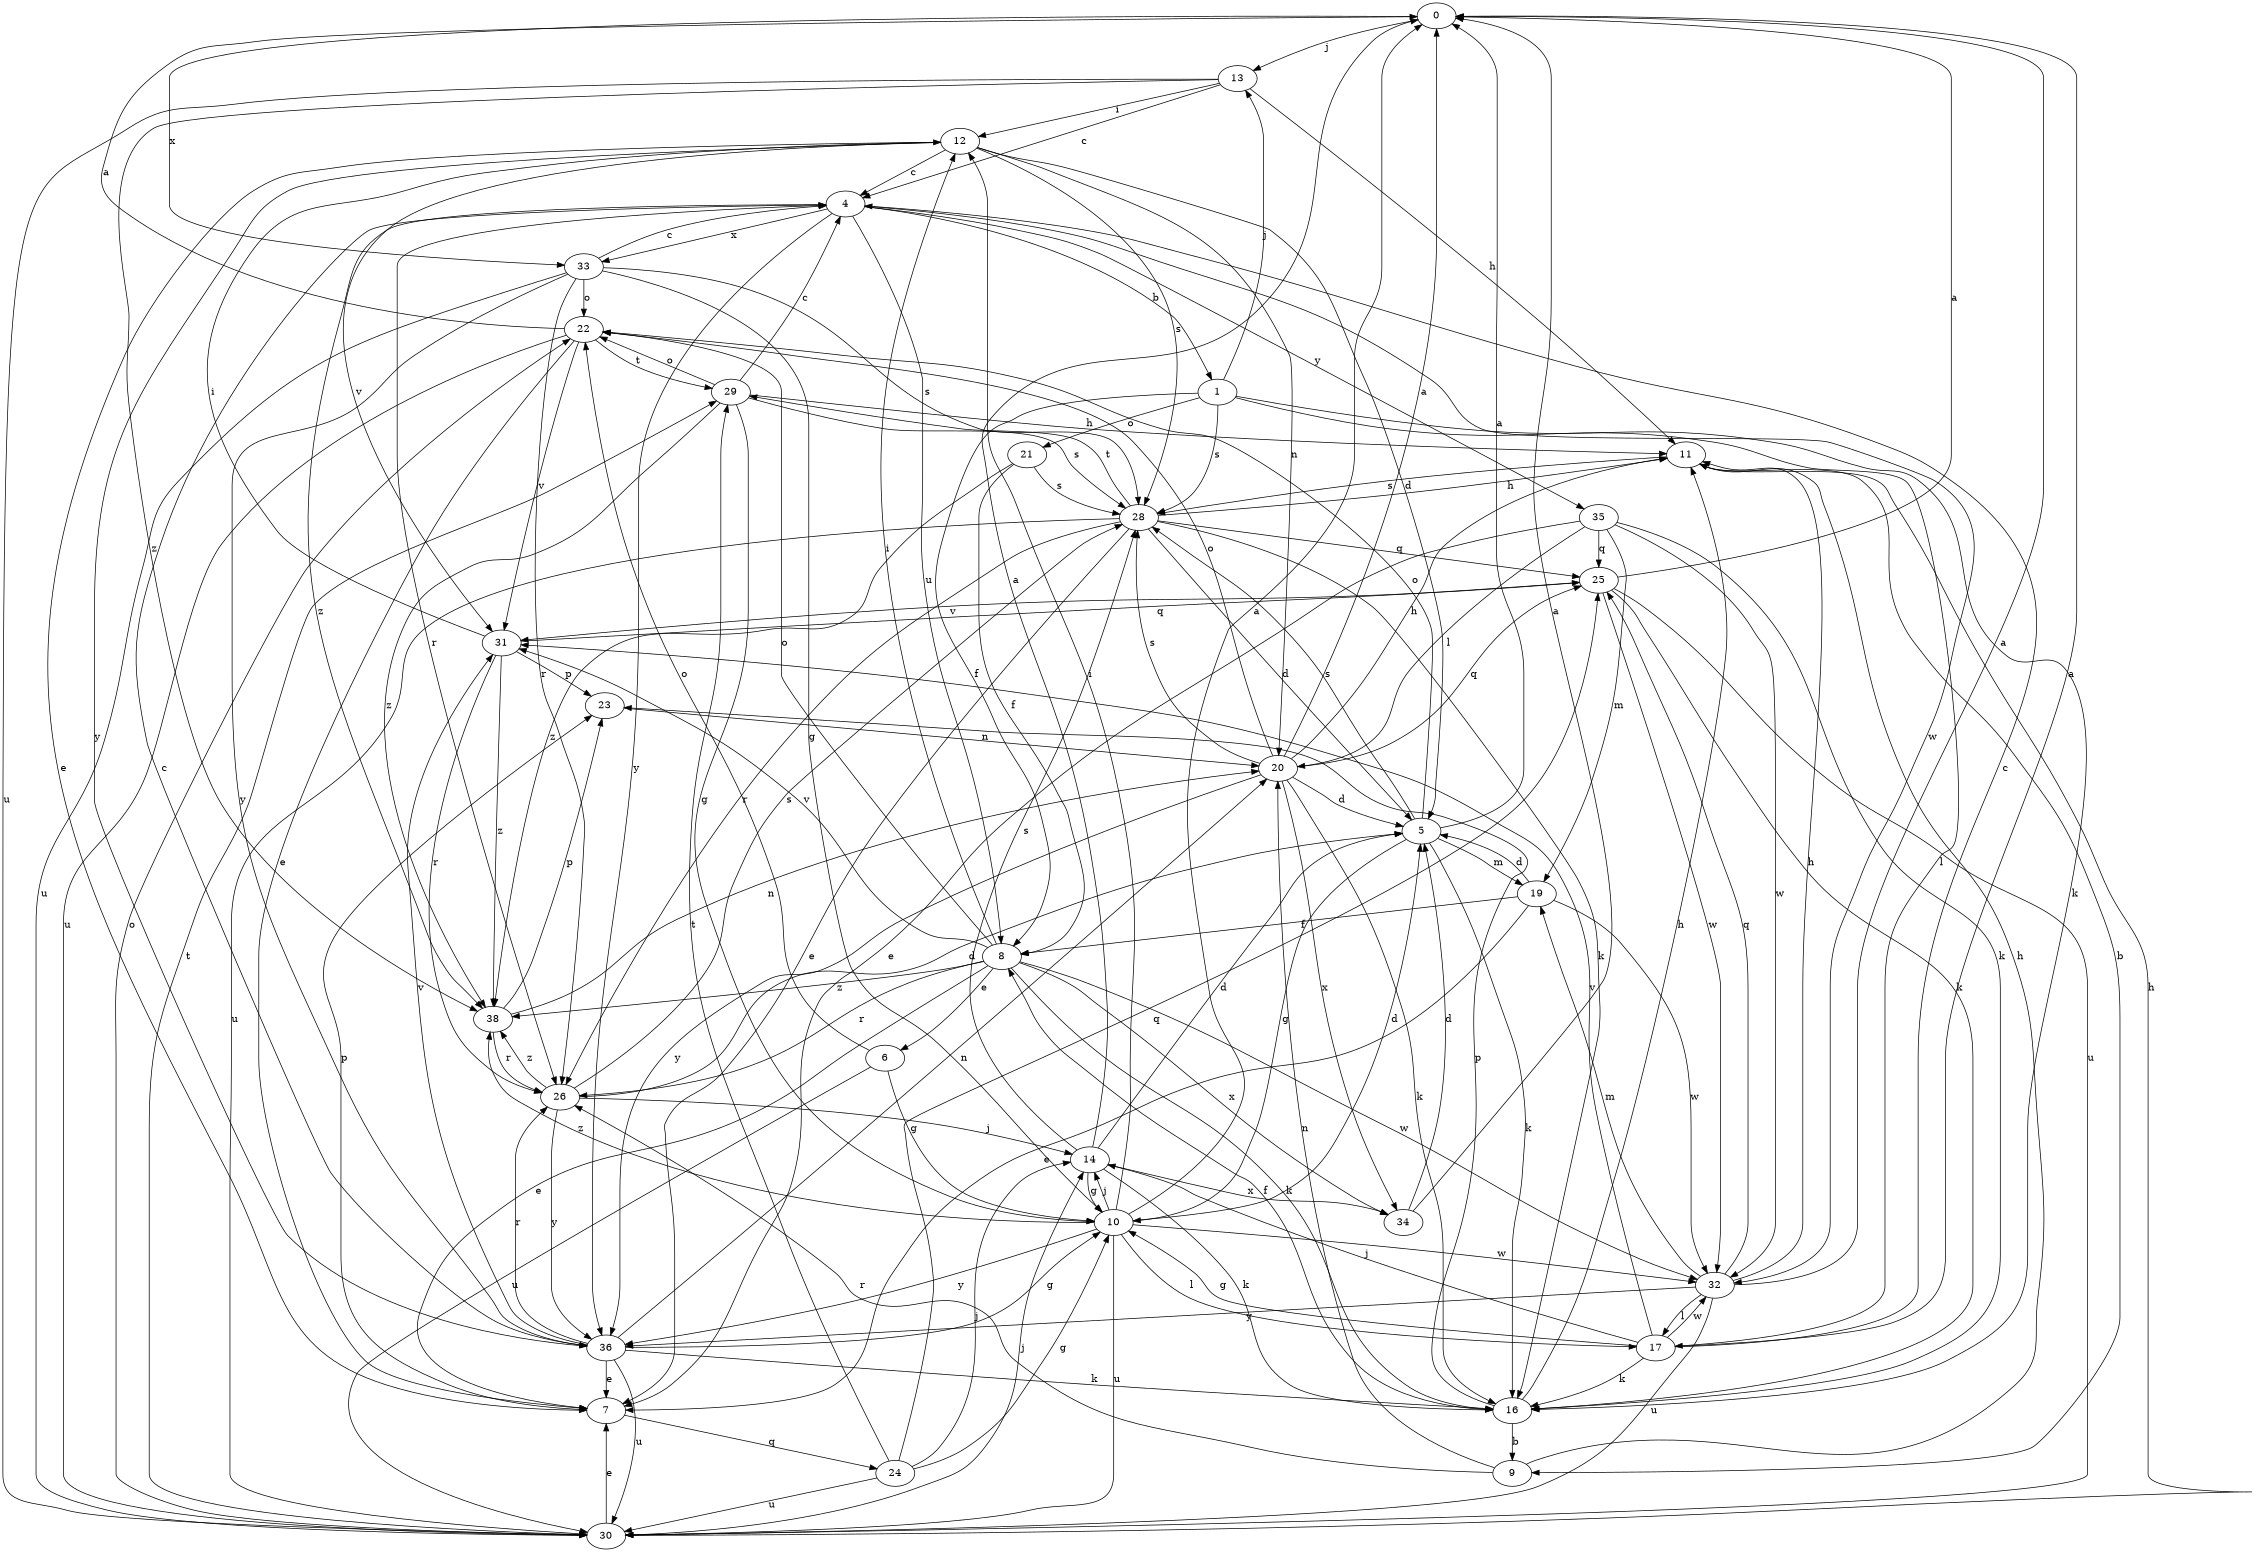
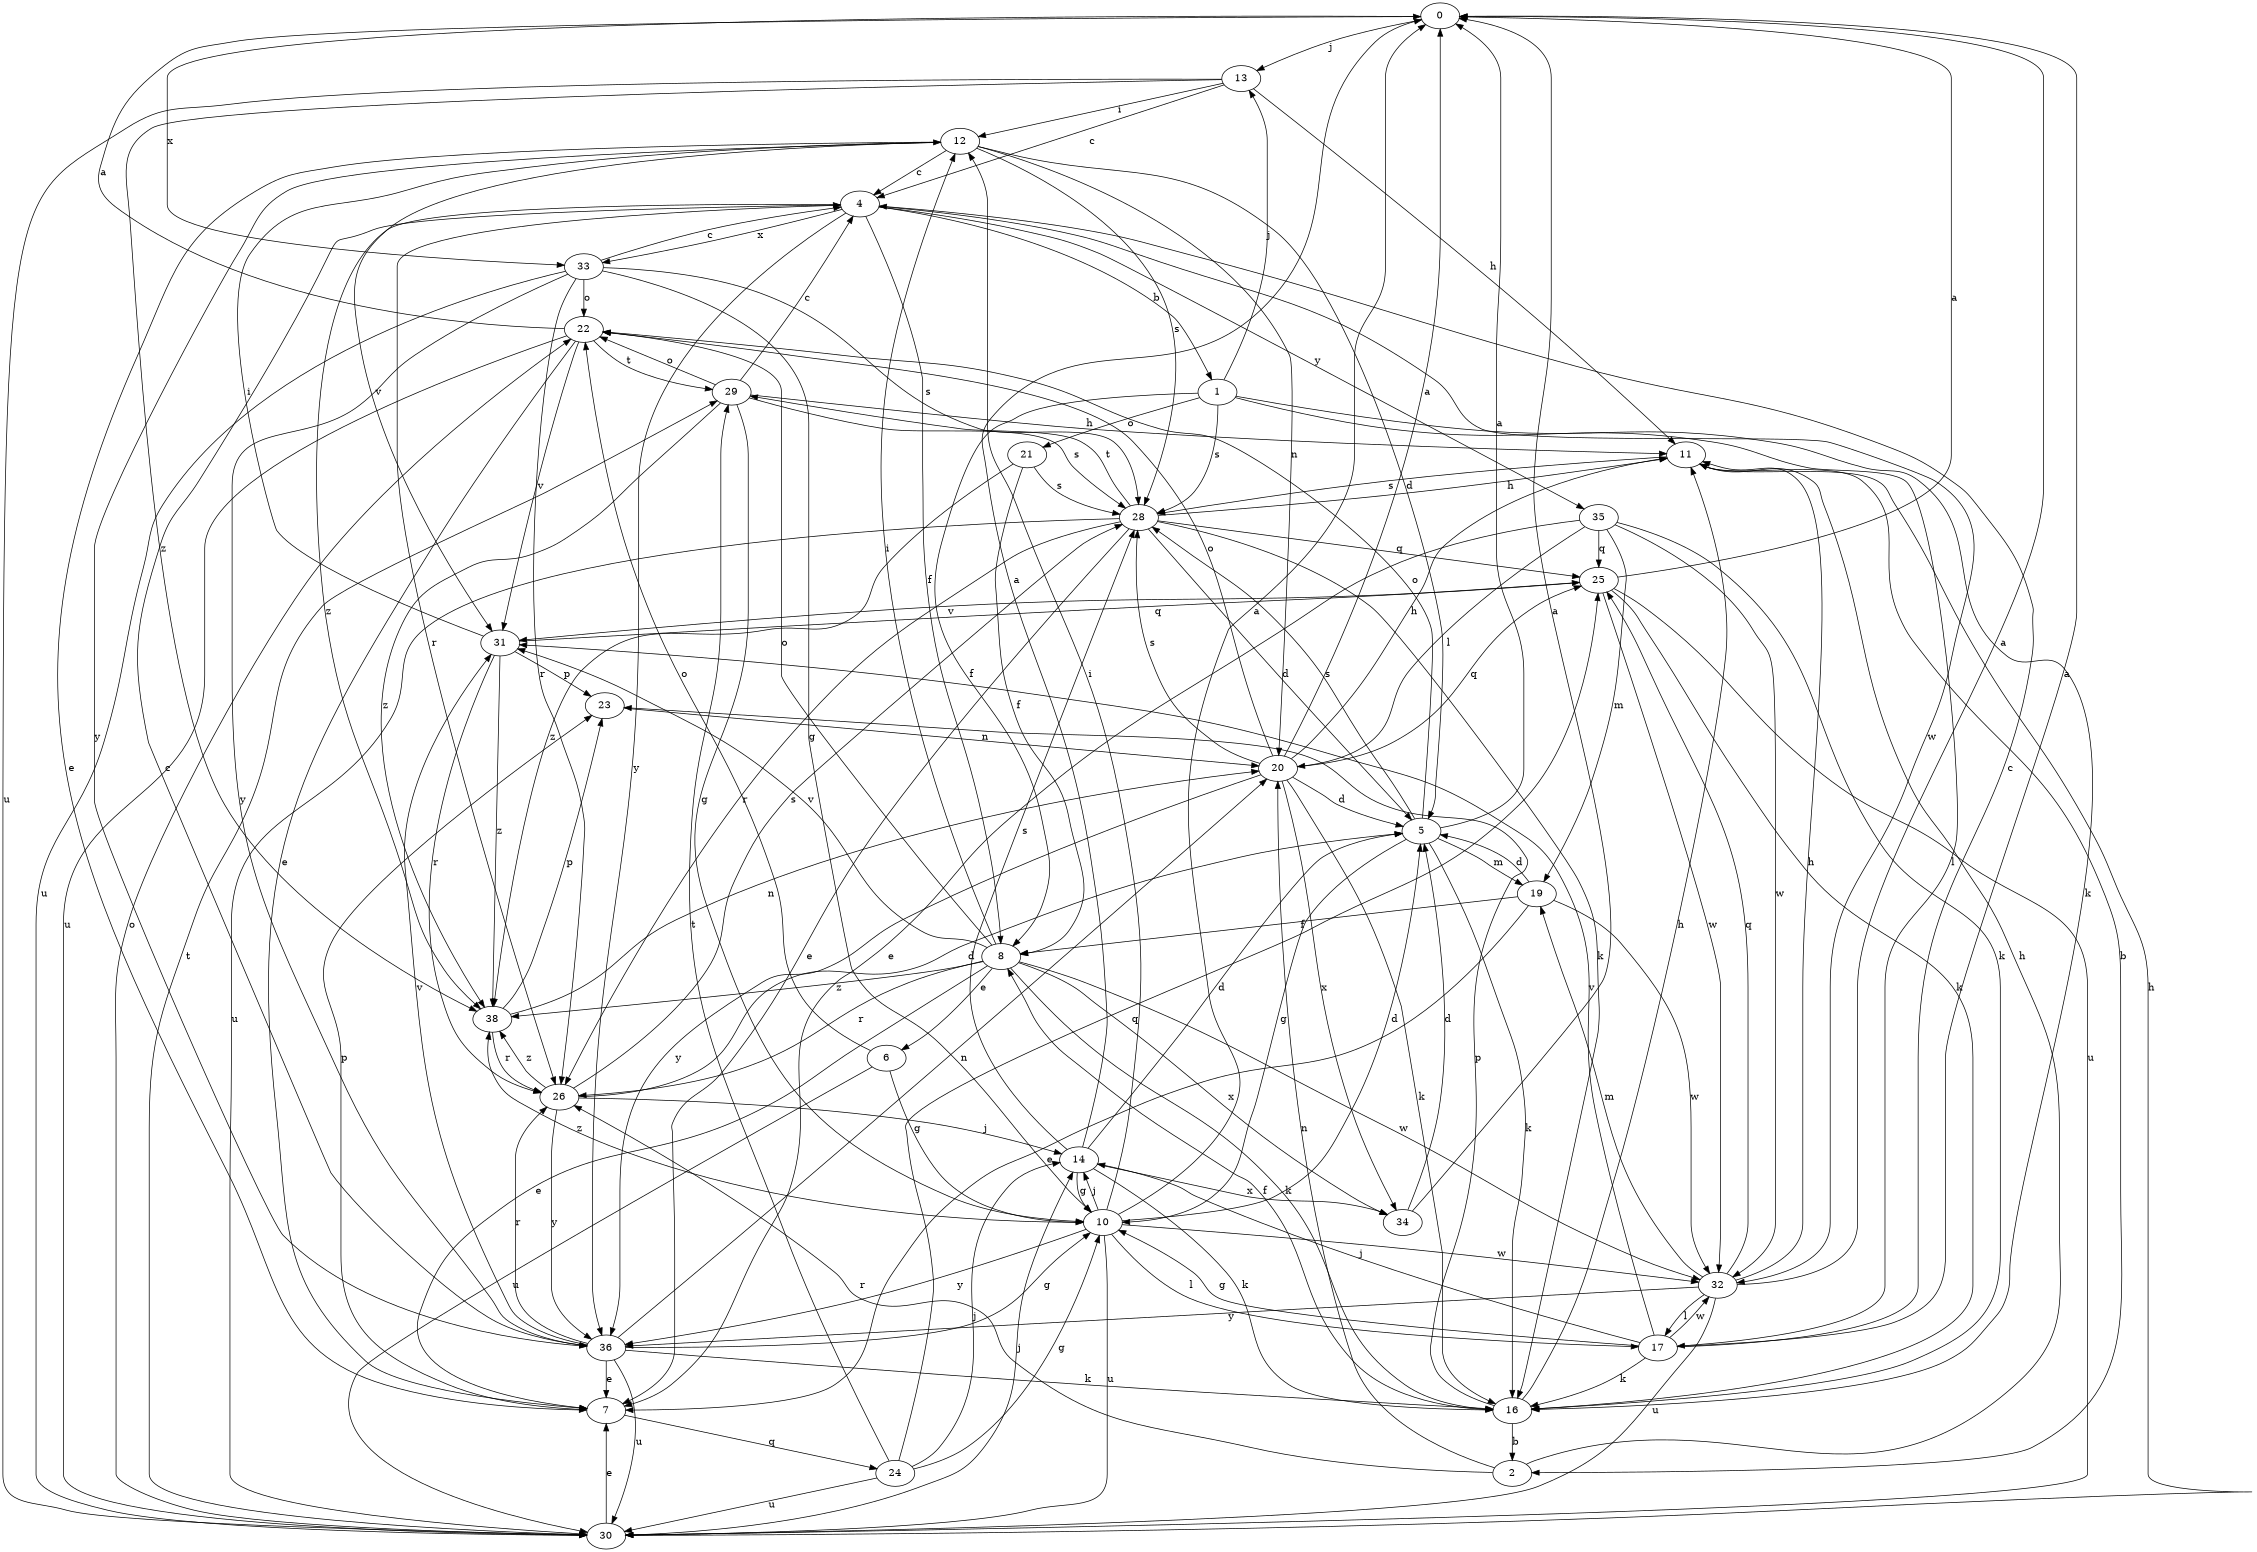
(929, 580) -> (930, 580)
(1512, 1473) -> (1512, 1473)
